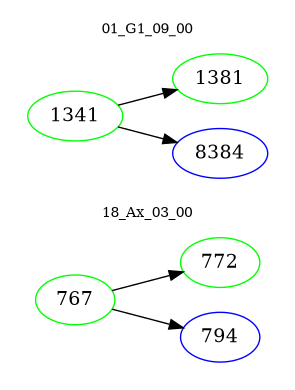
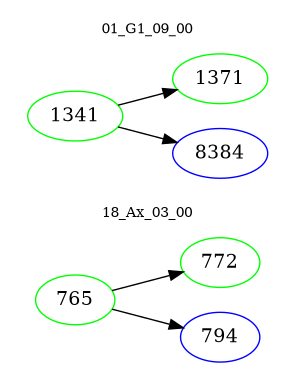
(220, 79) -> (220, 79)
(75, 300) -> (75, 300)
